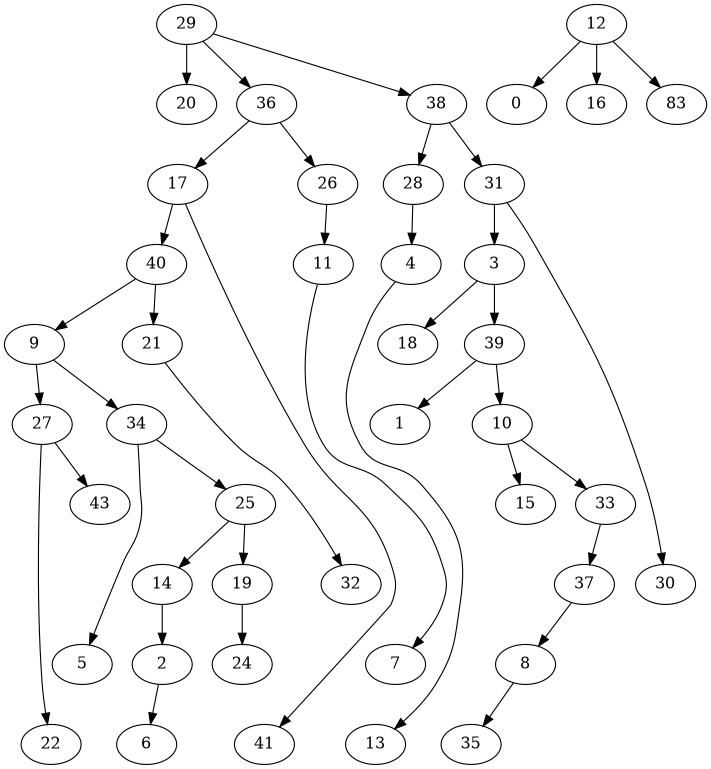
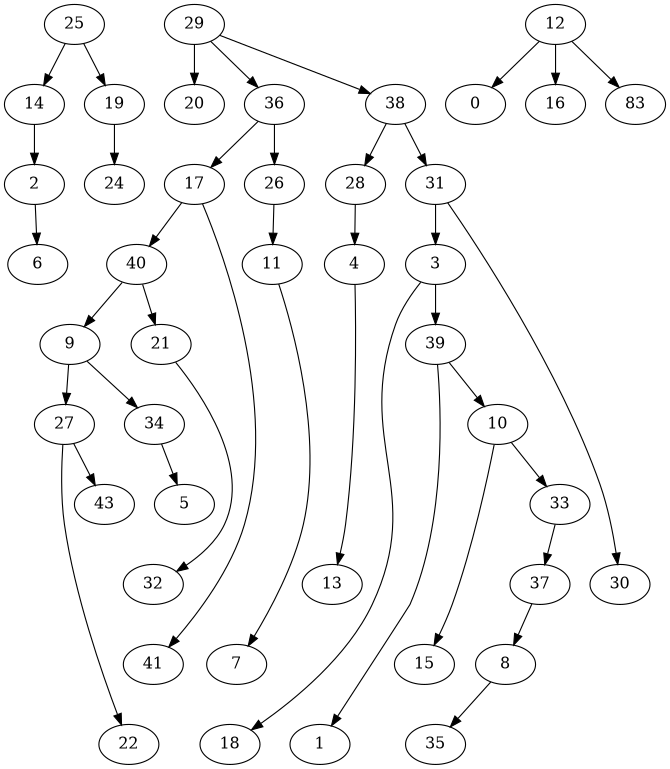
(187, 461) -> none
